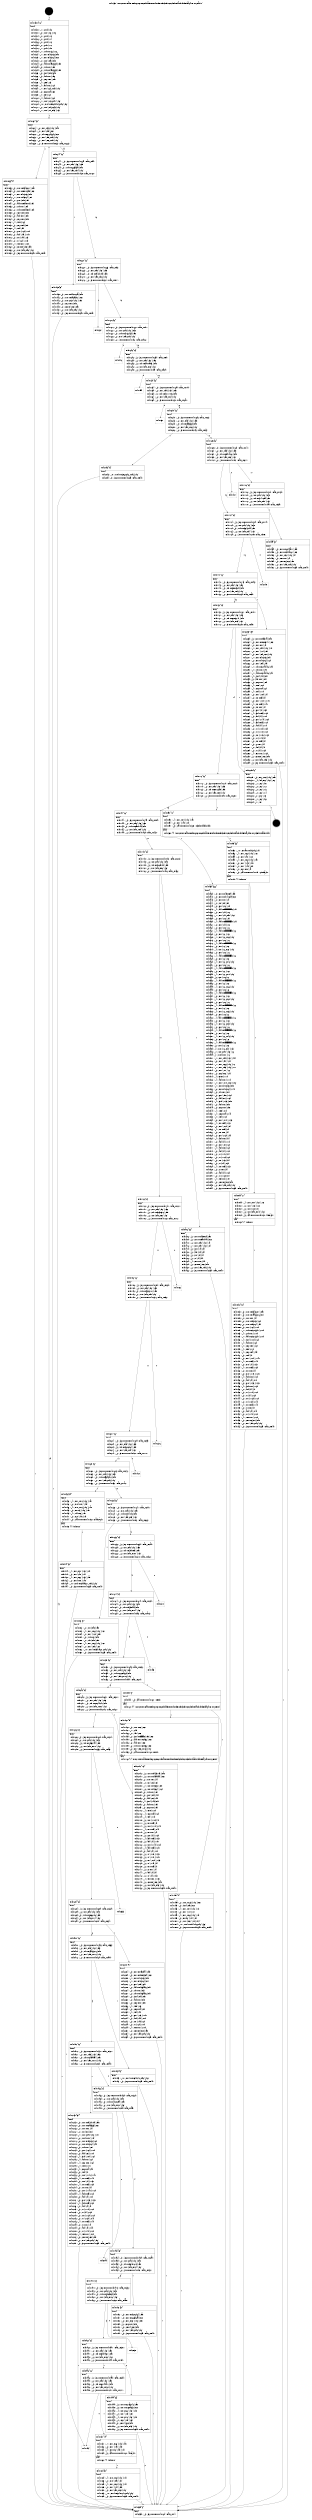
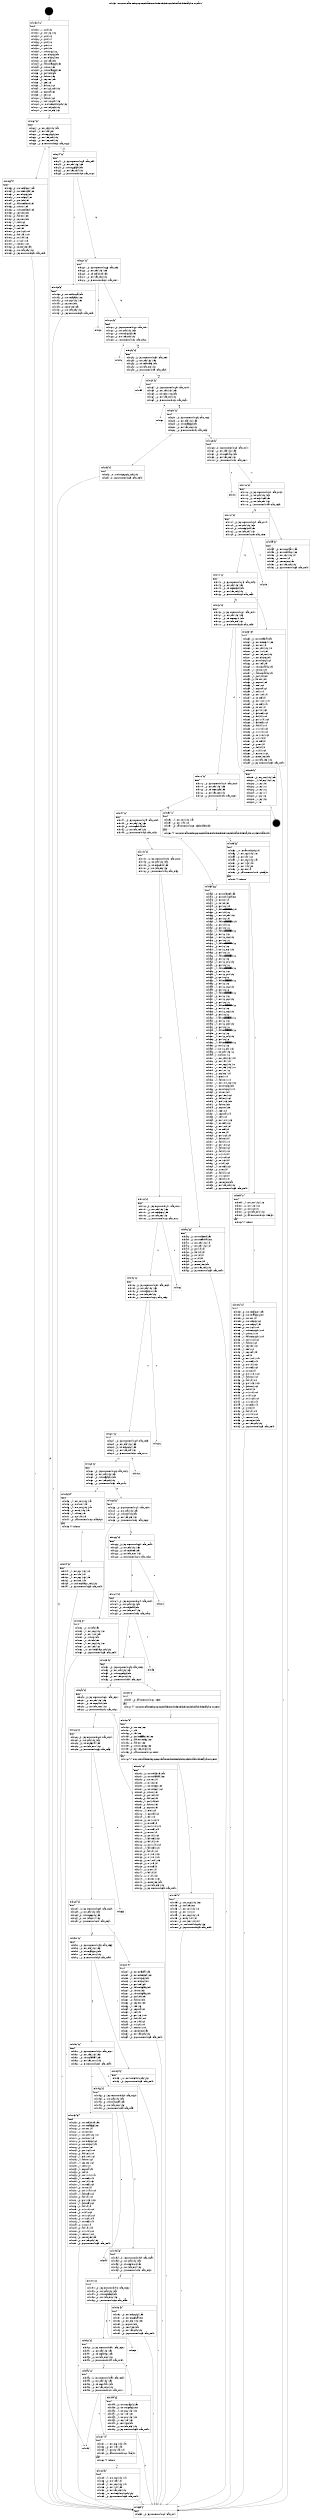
(220, 488) -> (254, 510)
(214, 1800) -> (188, 1827)
